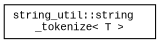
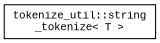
(80, 22) -> (80, 22)
